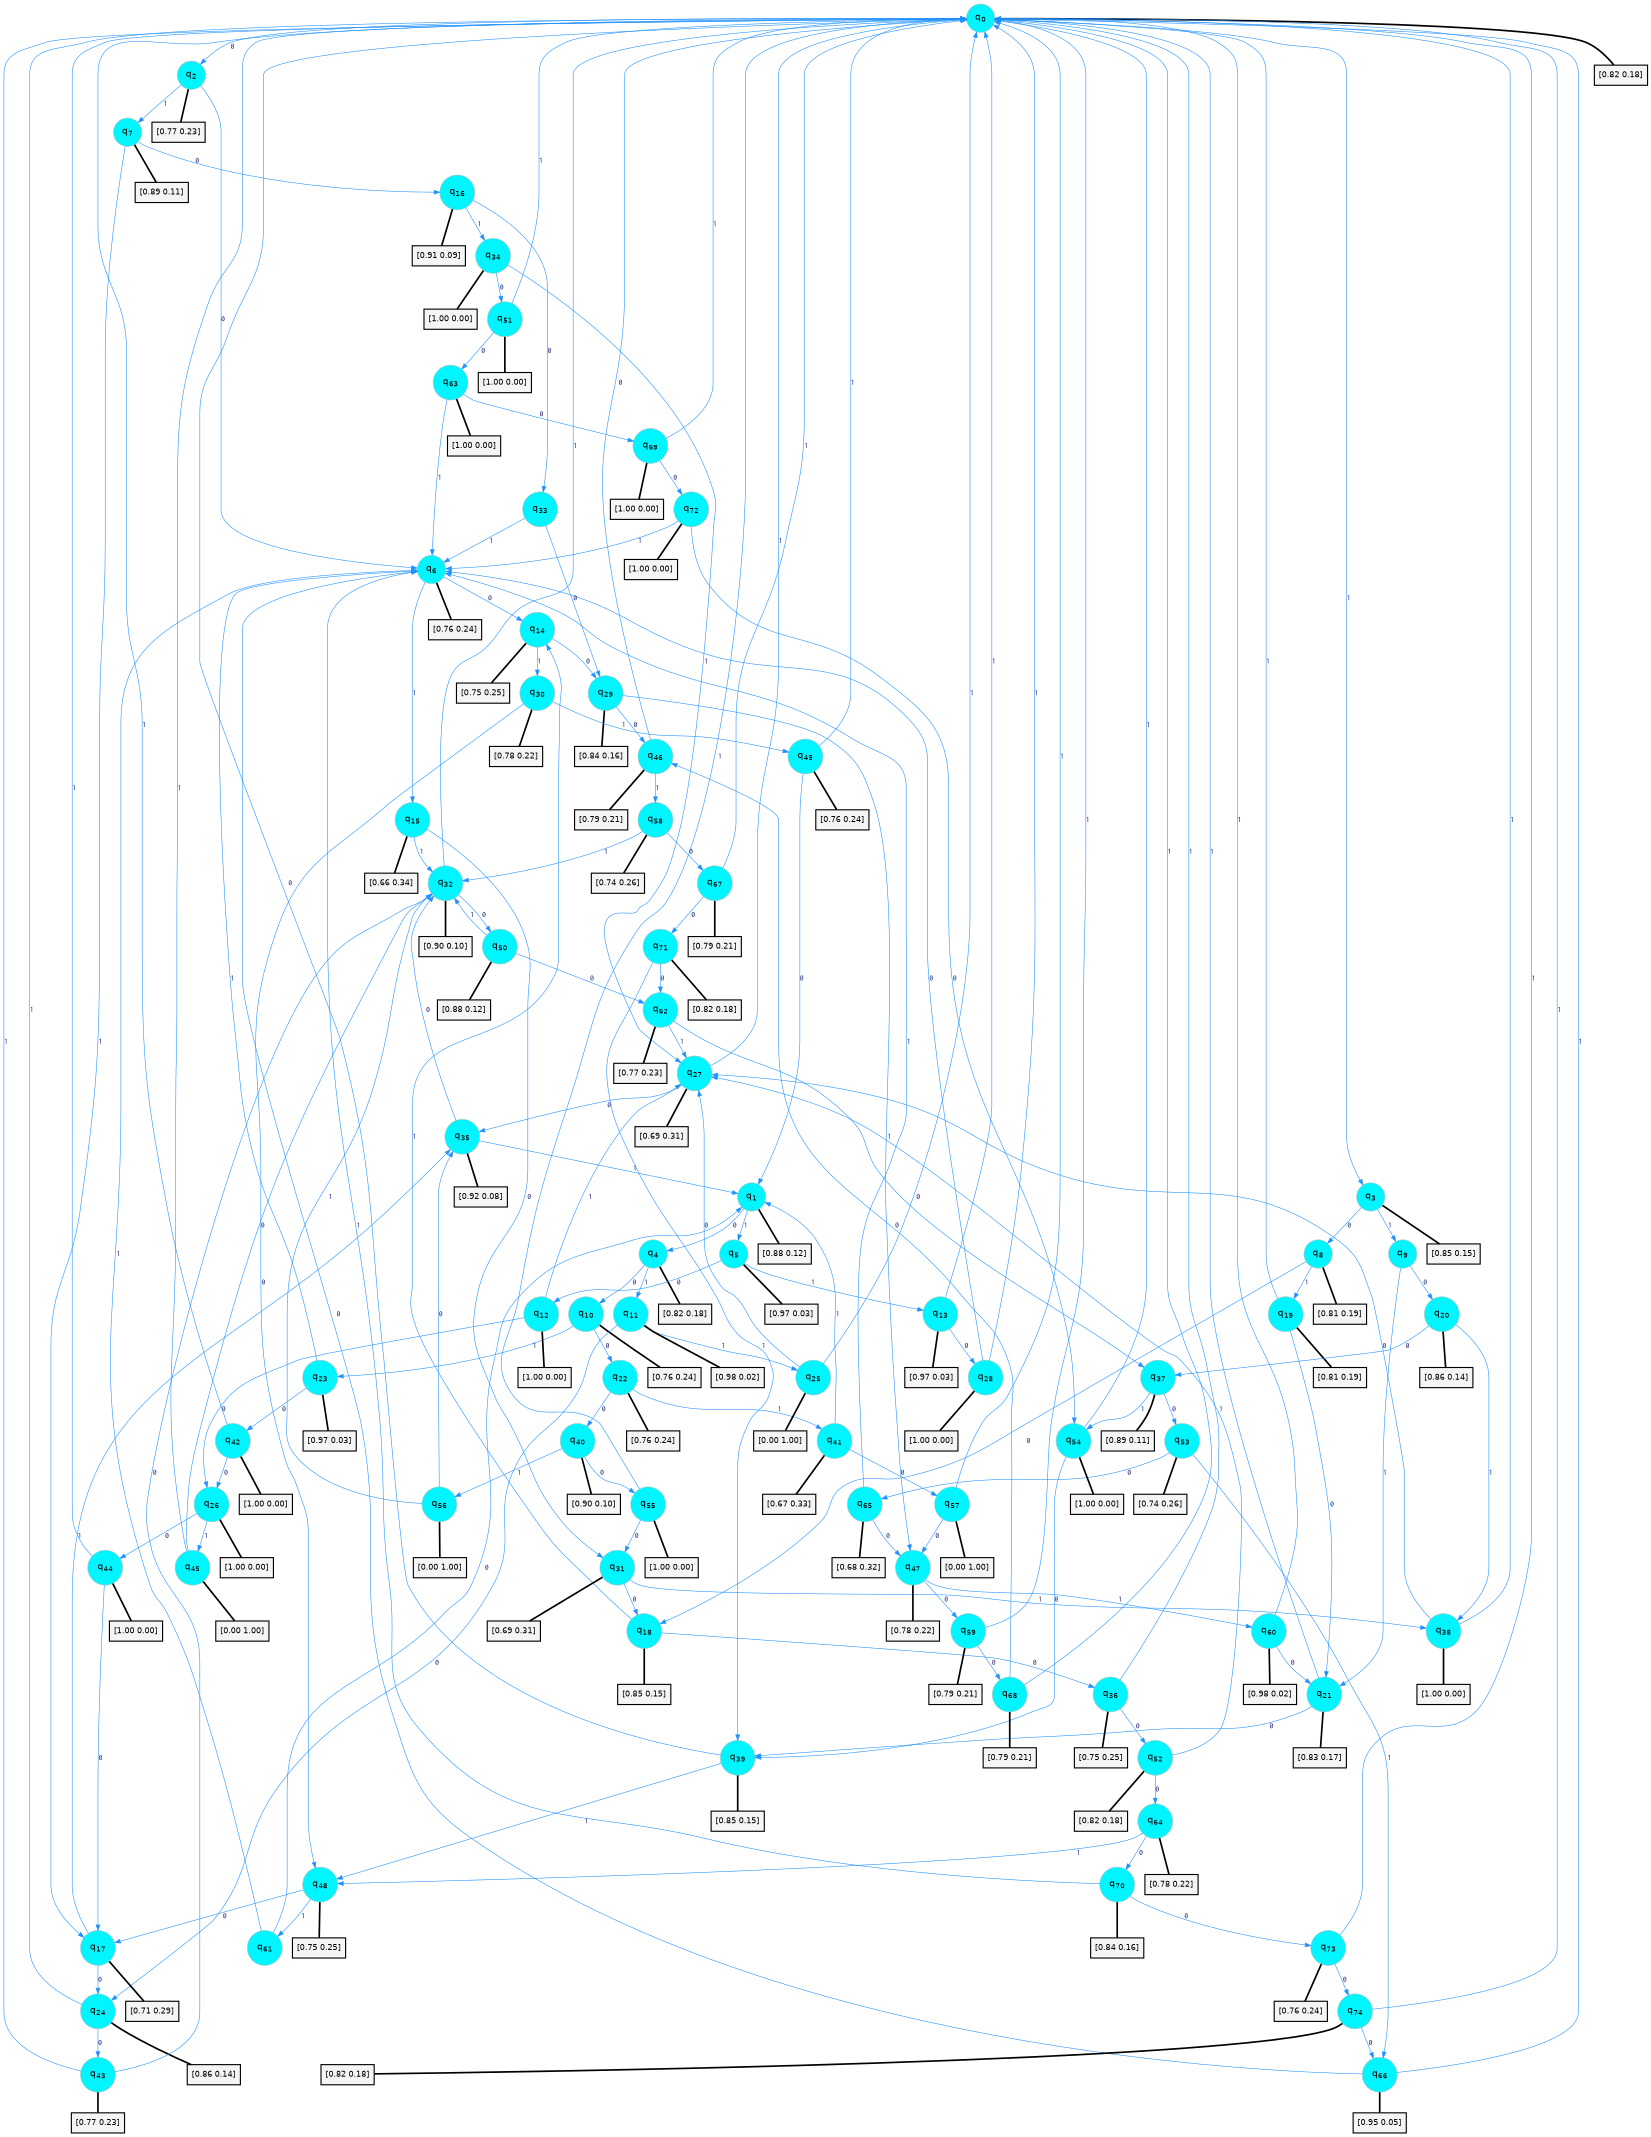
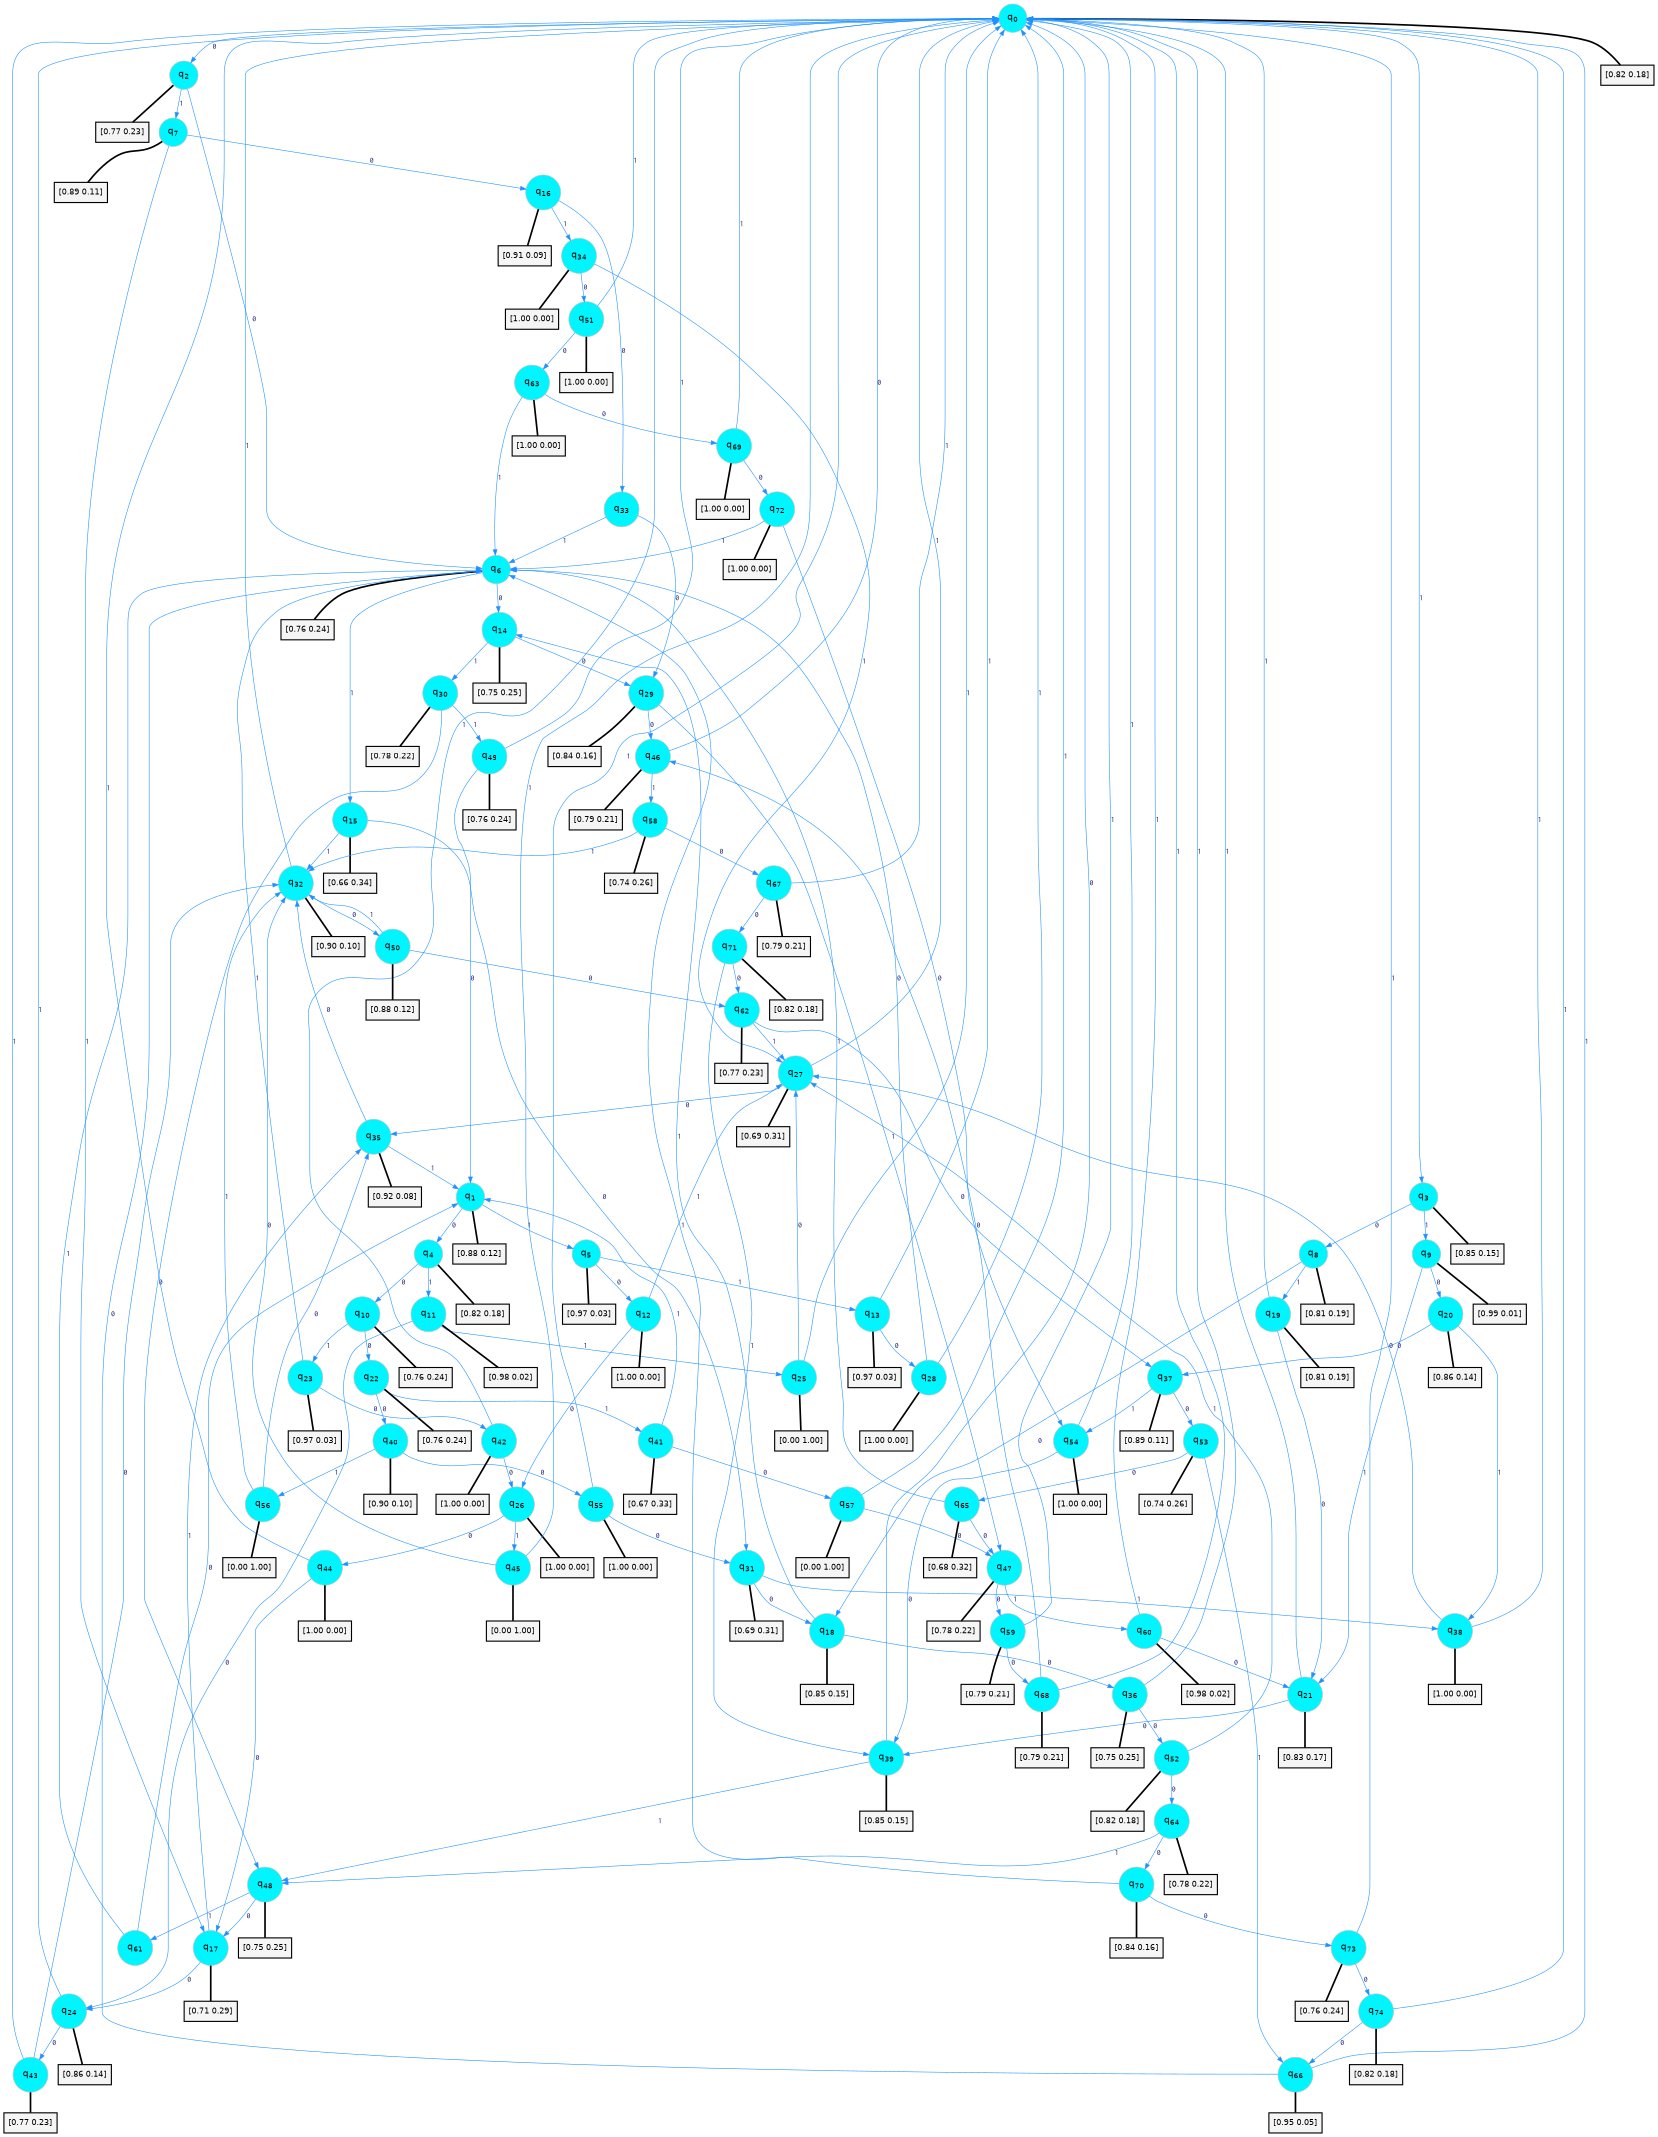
none -> (1500, 1314)
